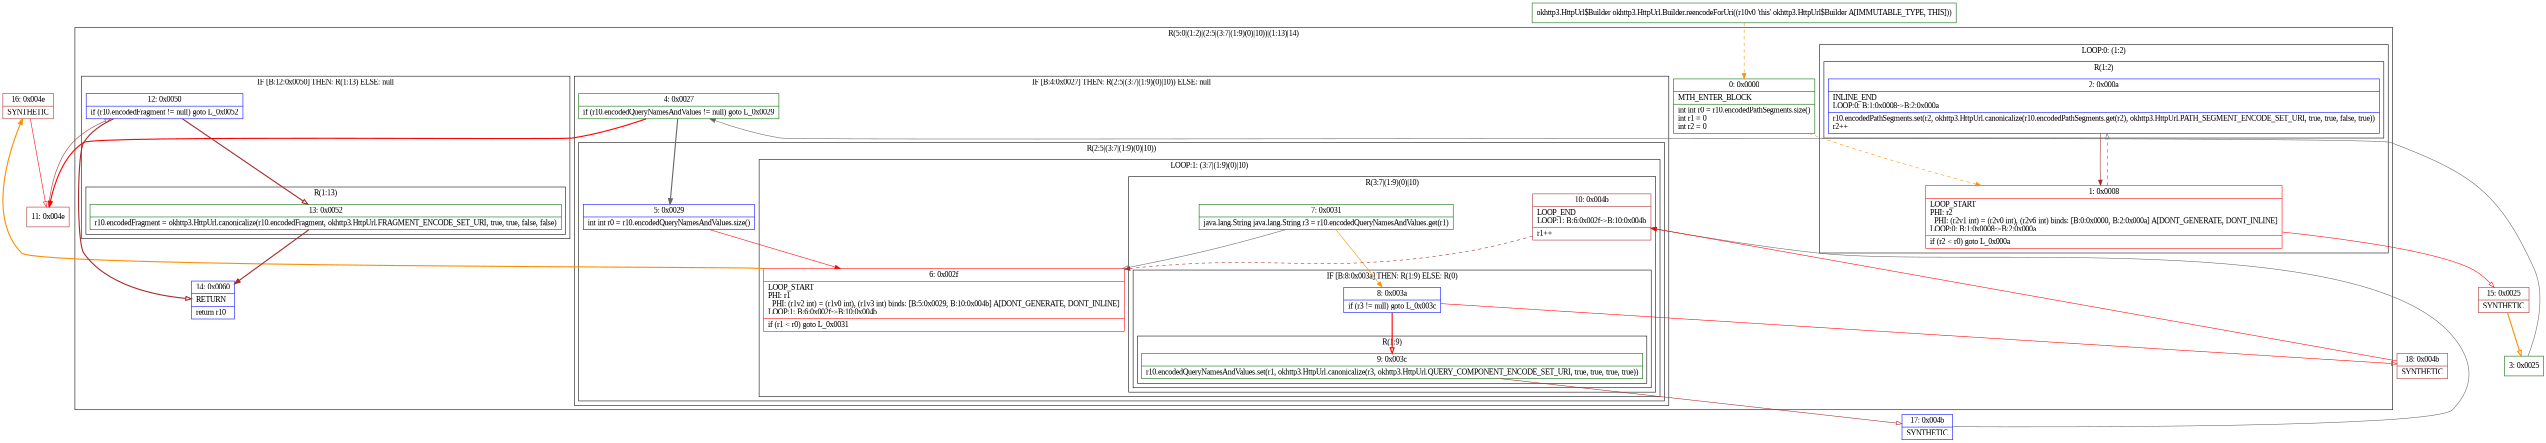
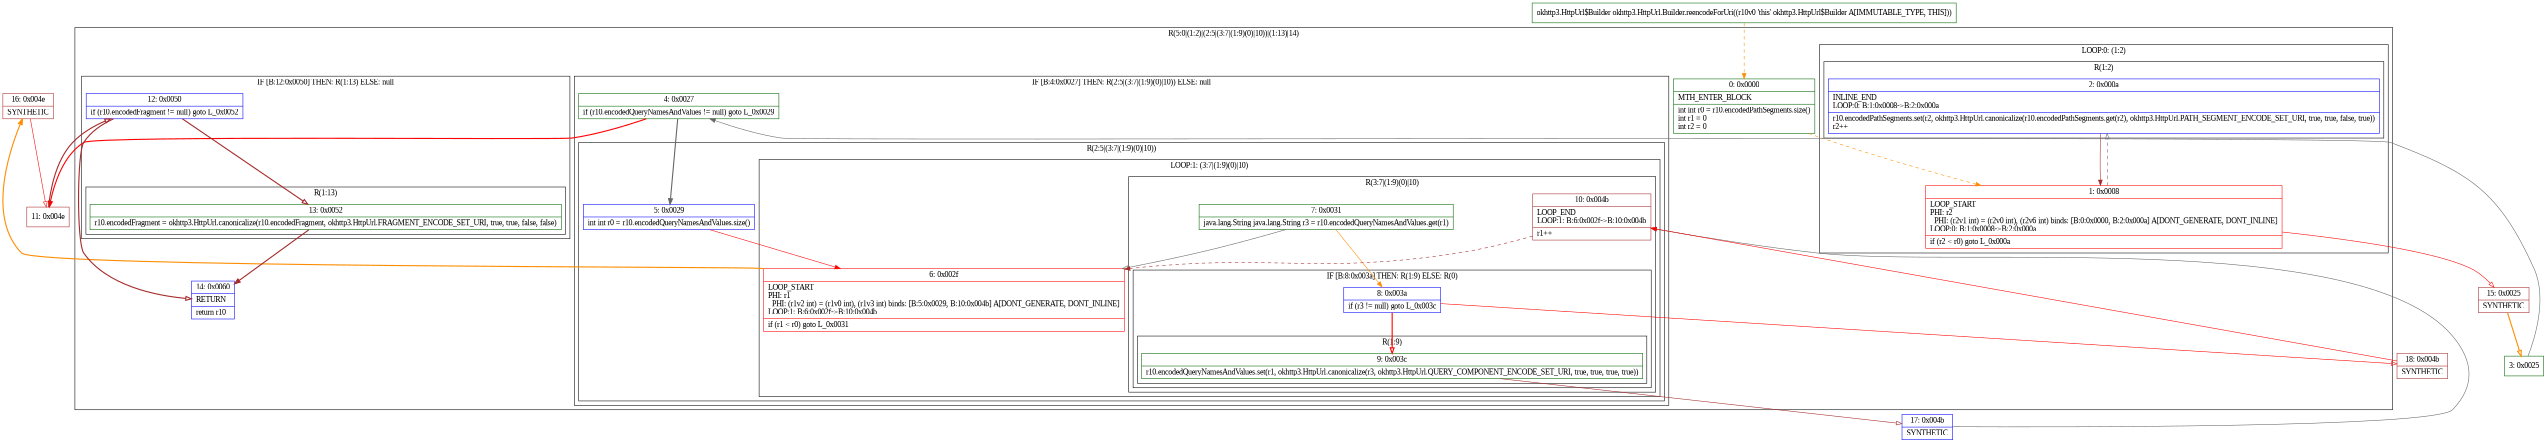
(64, 155) -> (64, 155)
